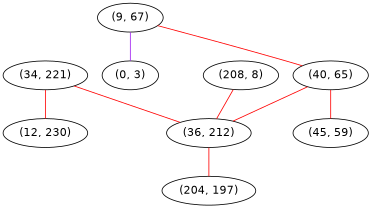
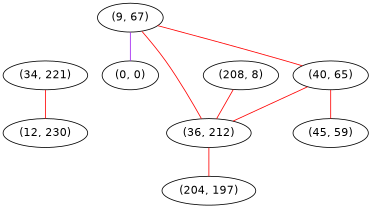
(130, 75) -> (130, 75)
(127, 104) -> (174, 73)
